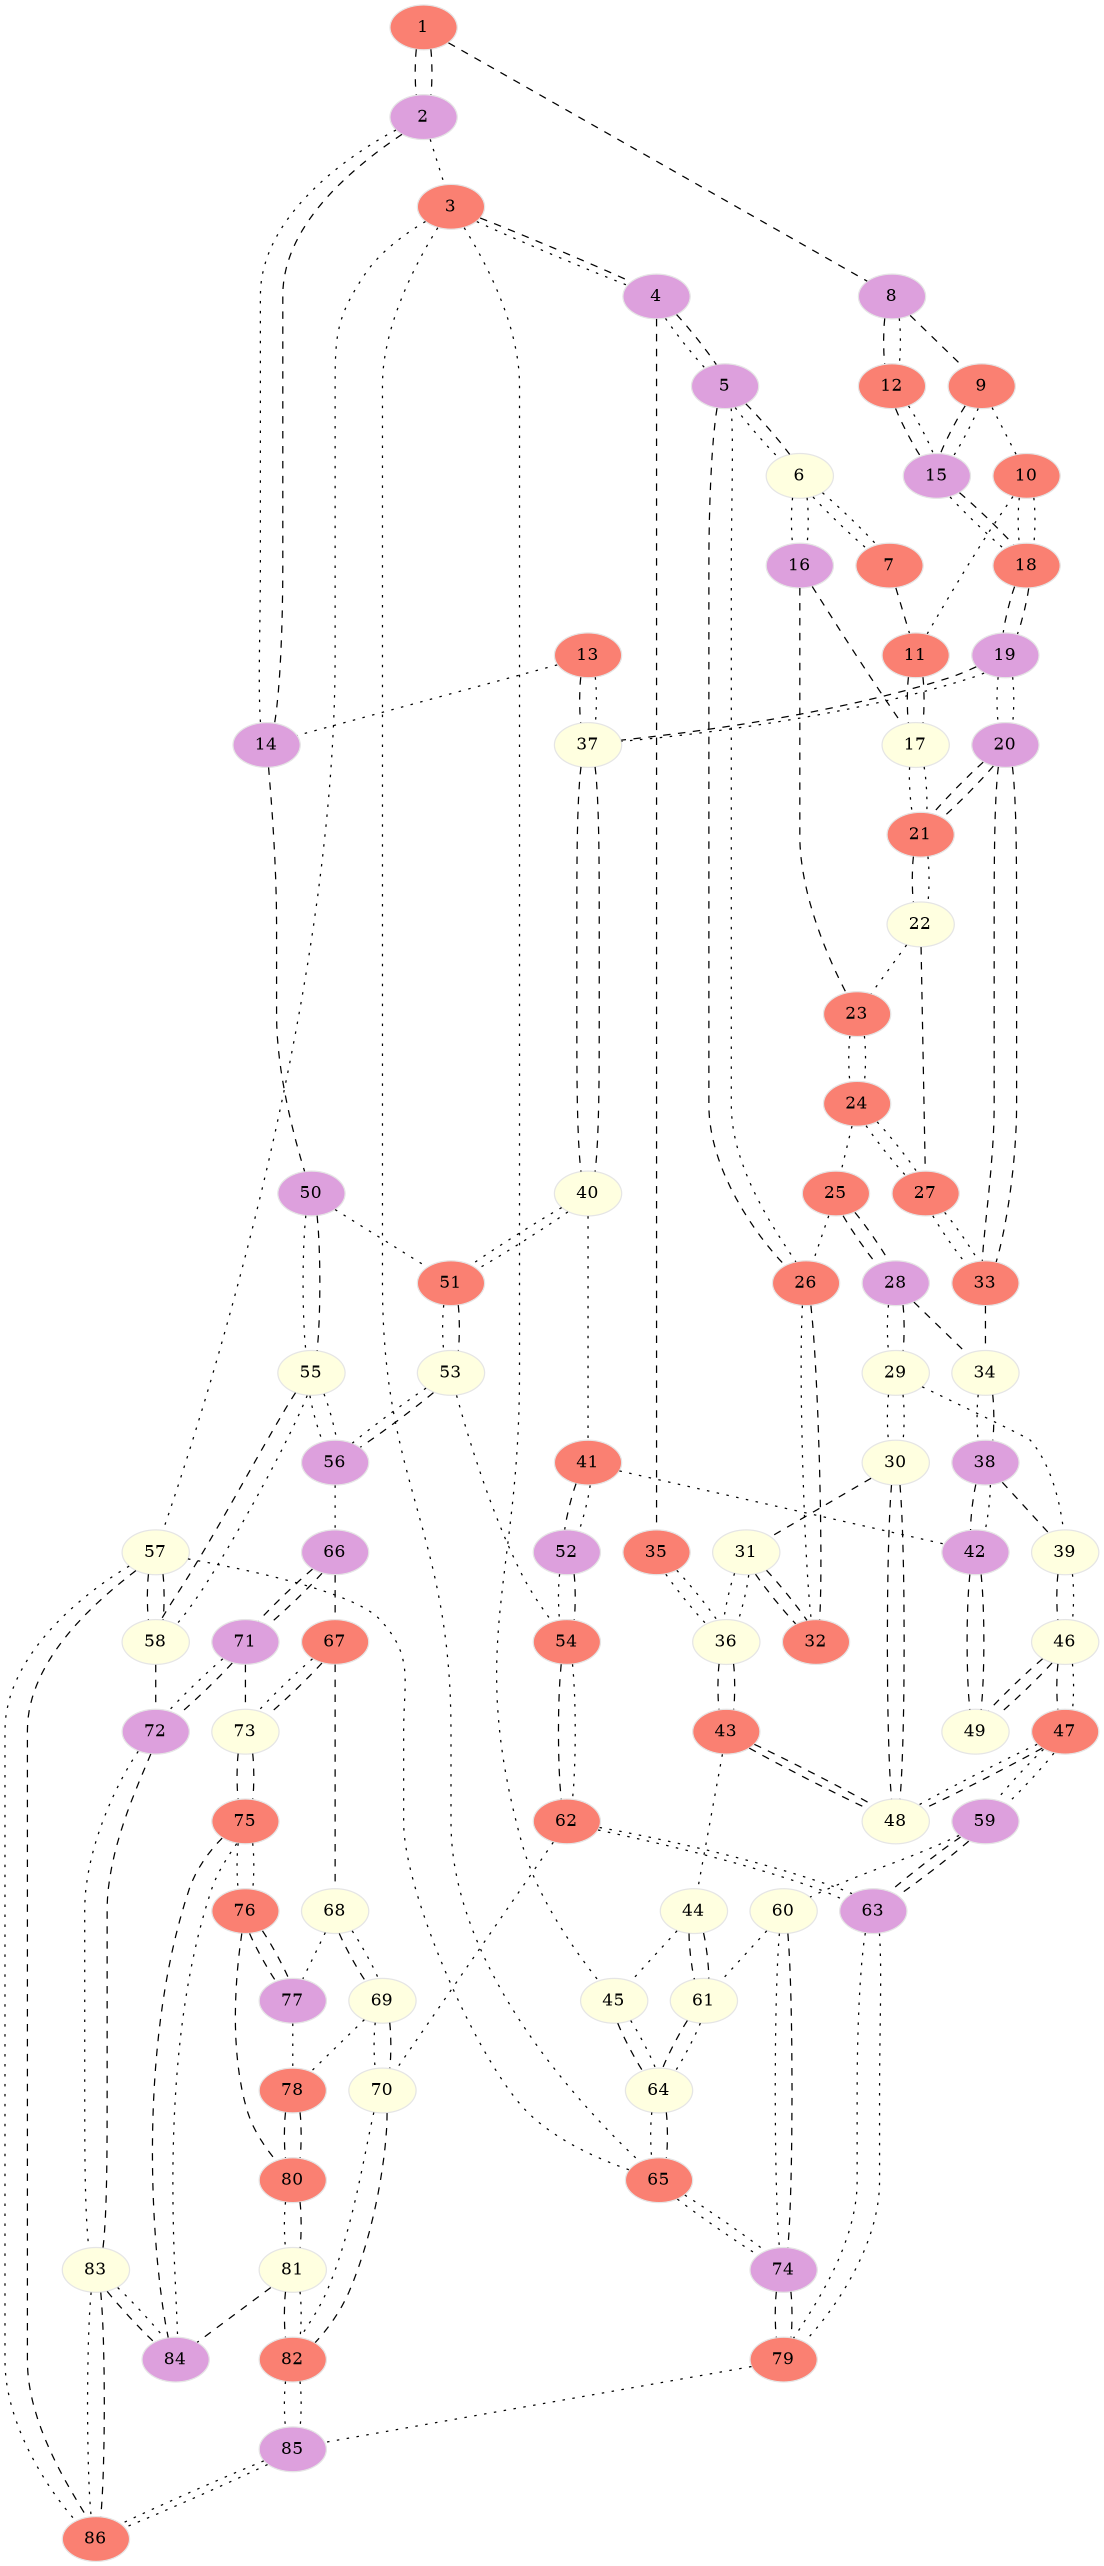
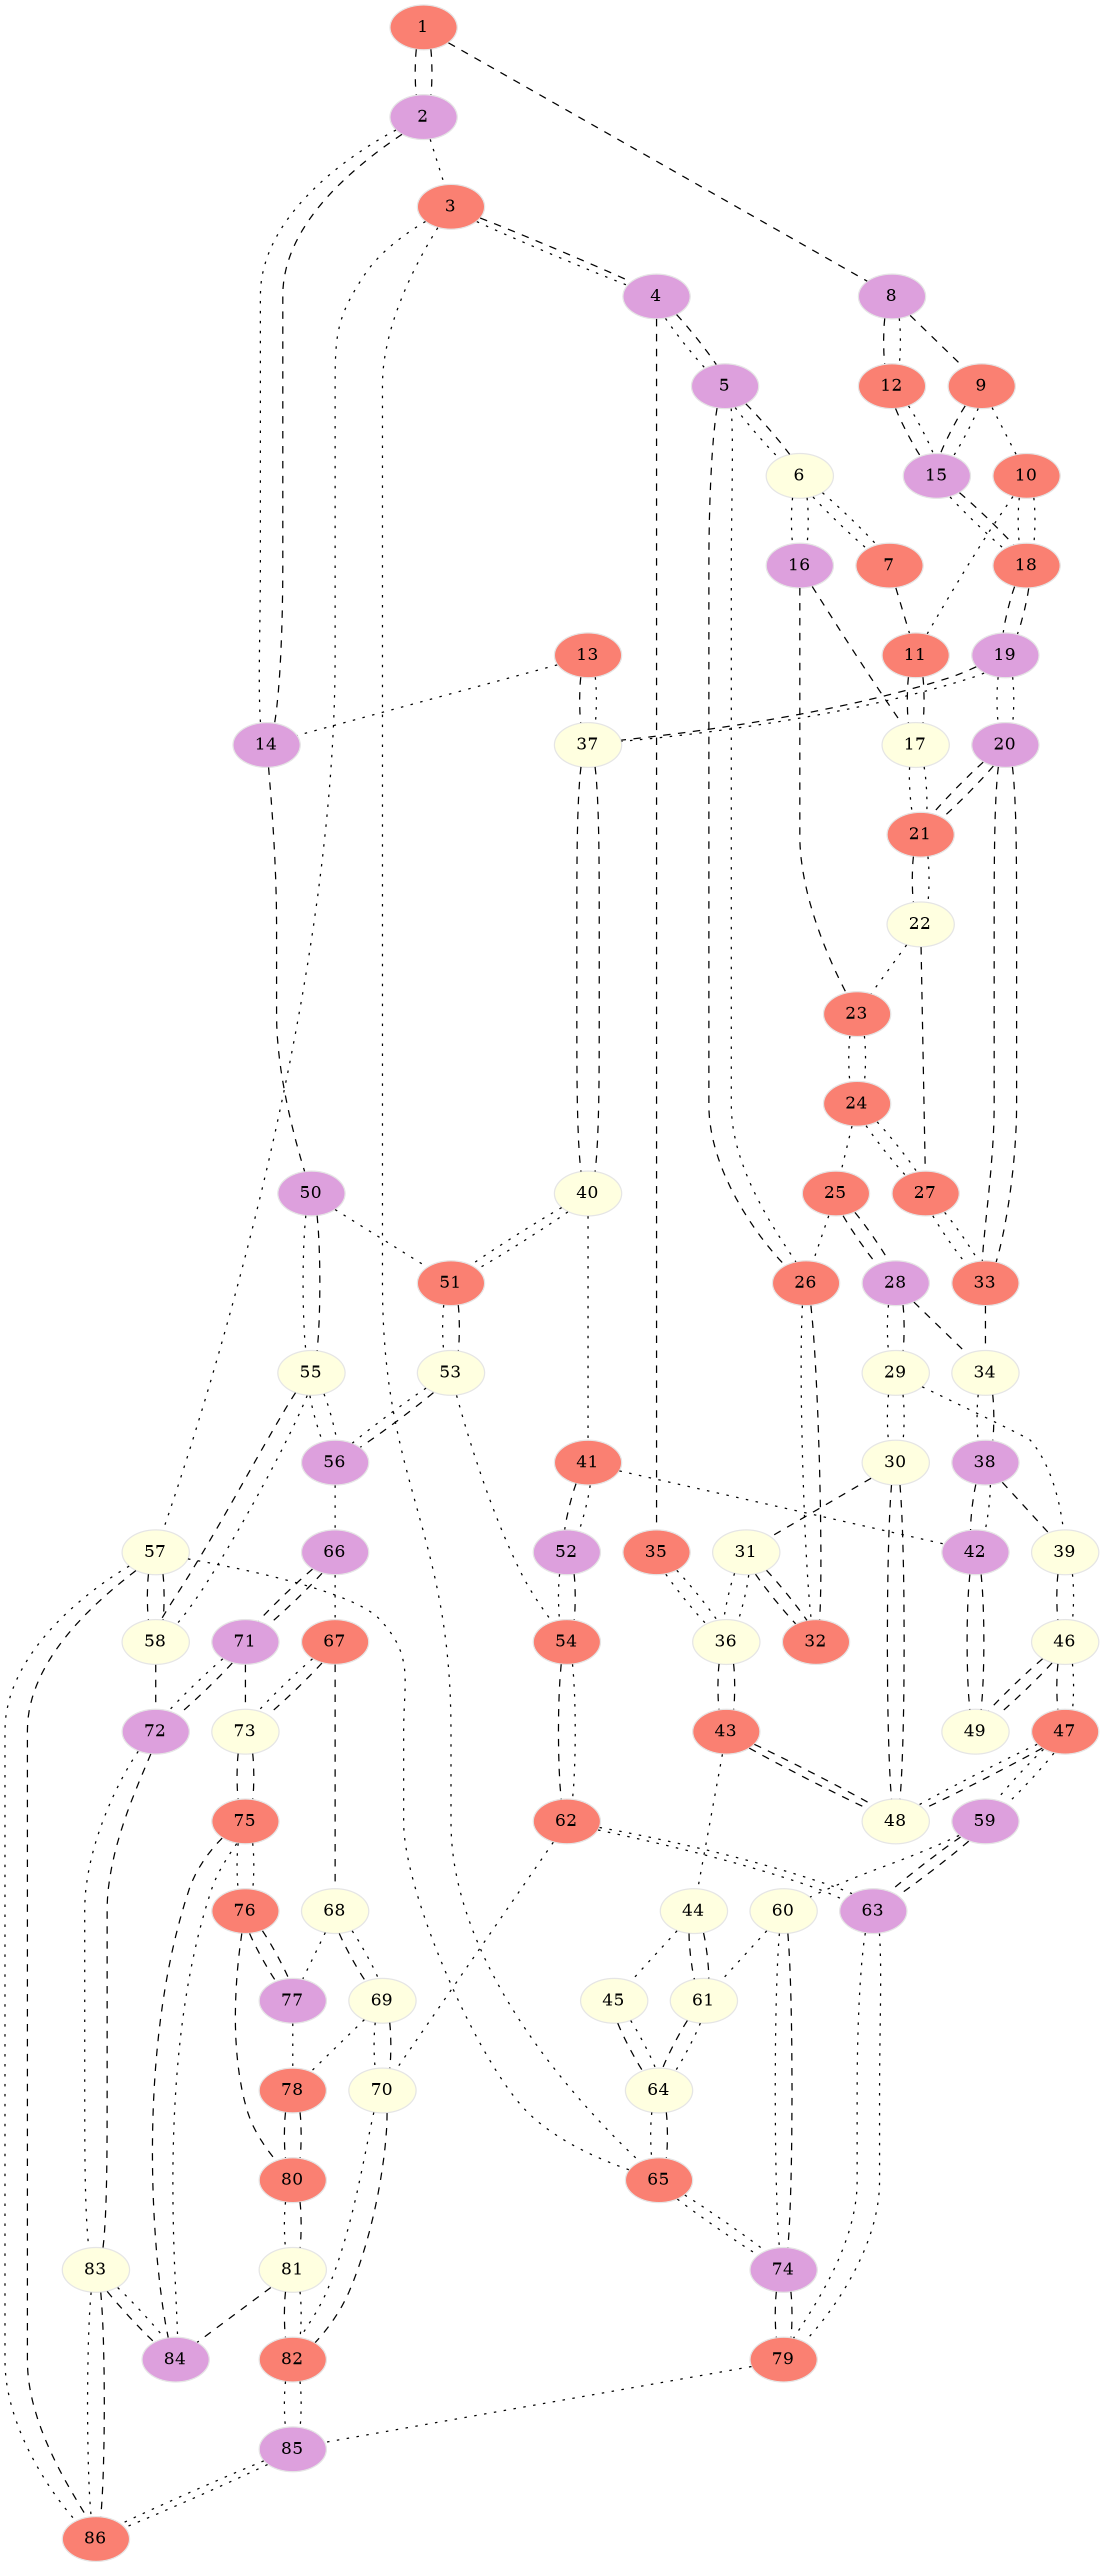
(520, 1111) -> none
(335, 1604) -> (335, 1604)
